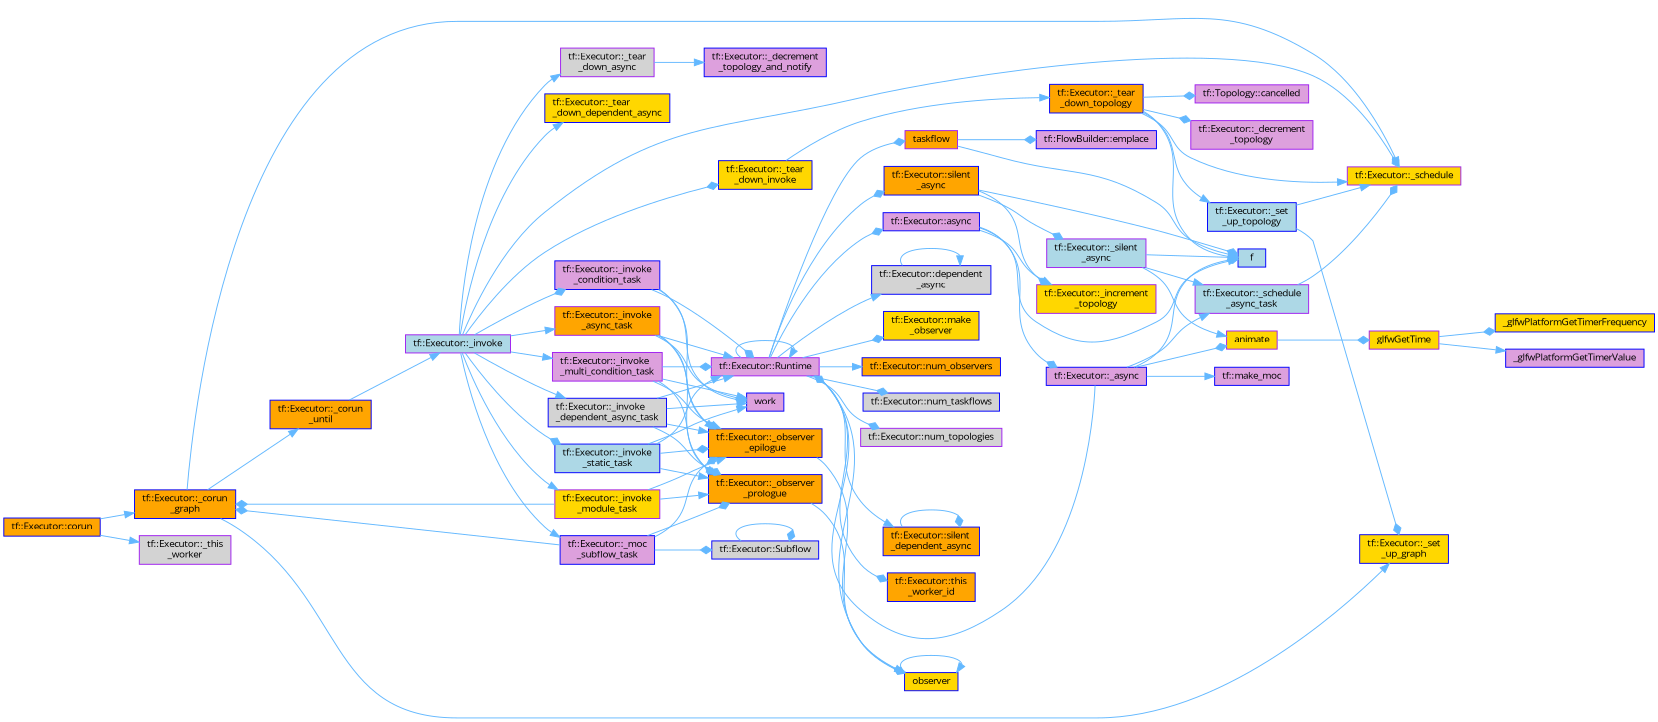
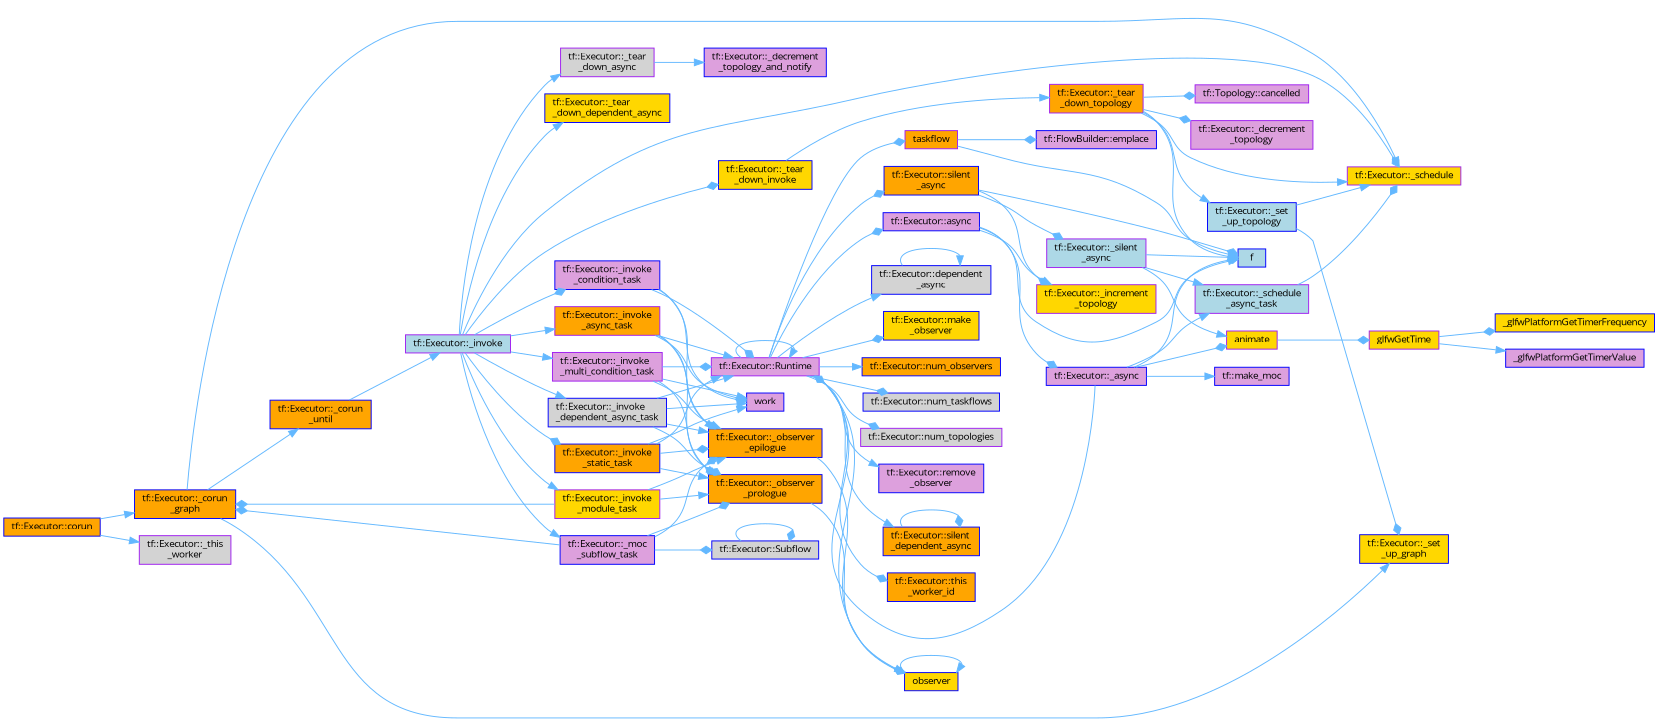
(1096, 99) -> (1096, 99)
(607, 458) -> (607, 458)
none -> (931, 478)
